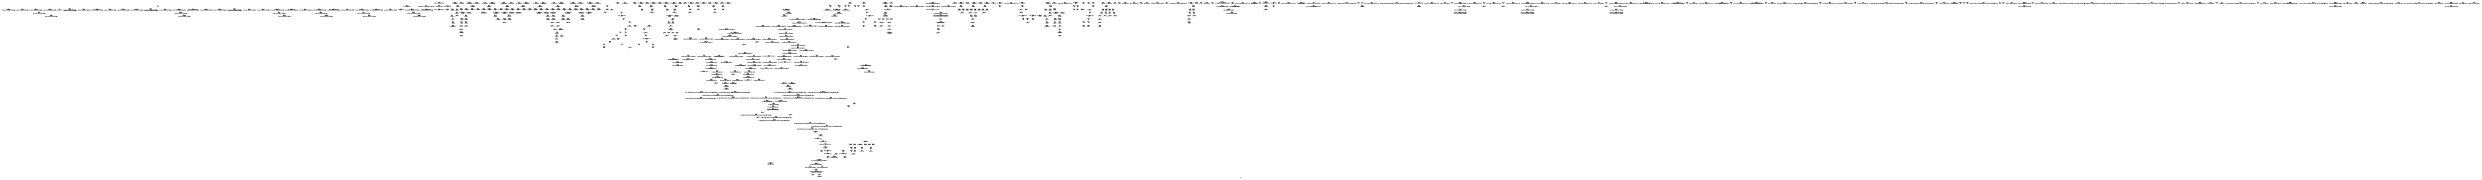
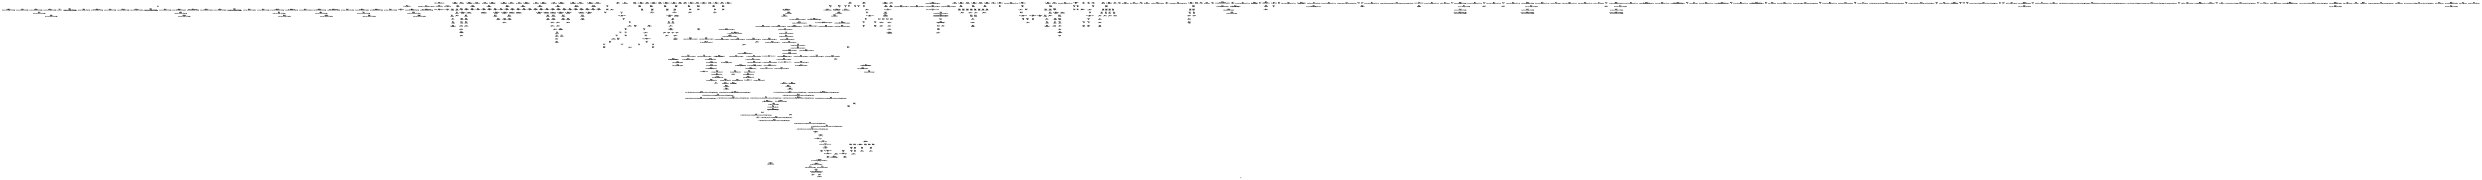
none -> (560, 13)
